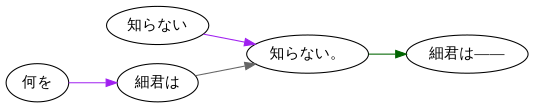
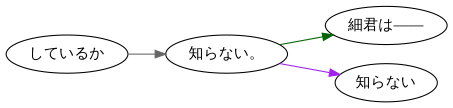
(224, 38) -> (304, 68)
(37, 83) -> none
(158, 83) -> (67, 54)
